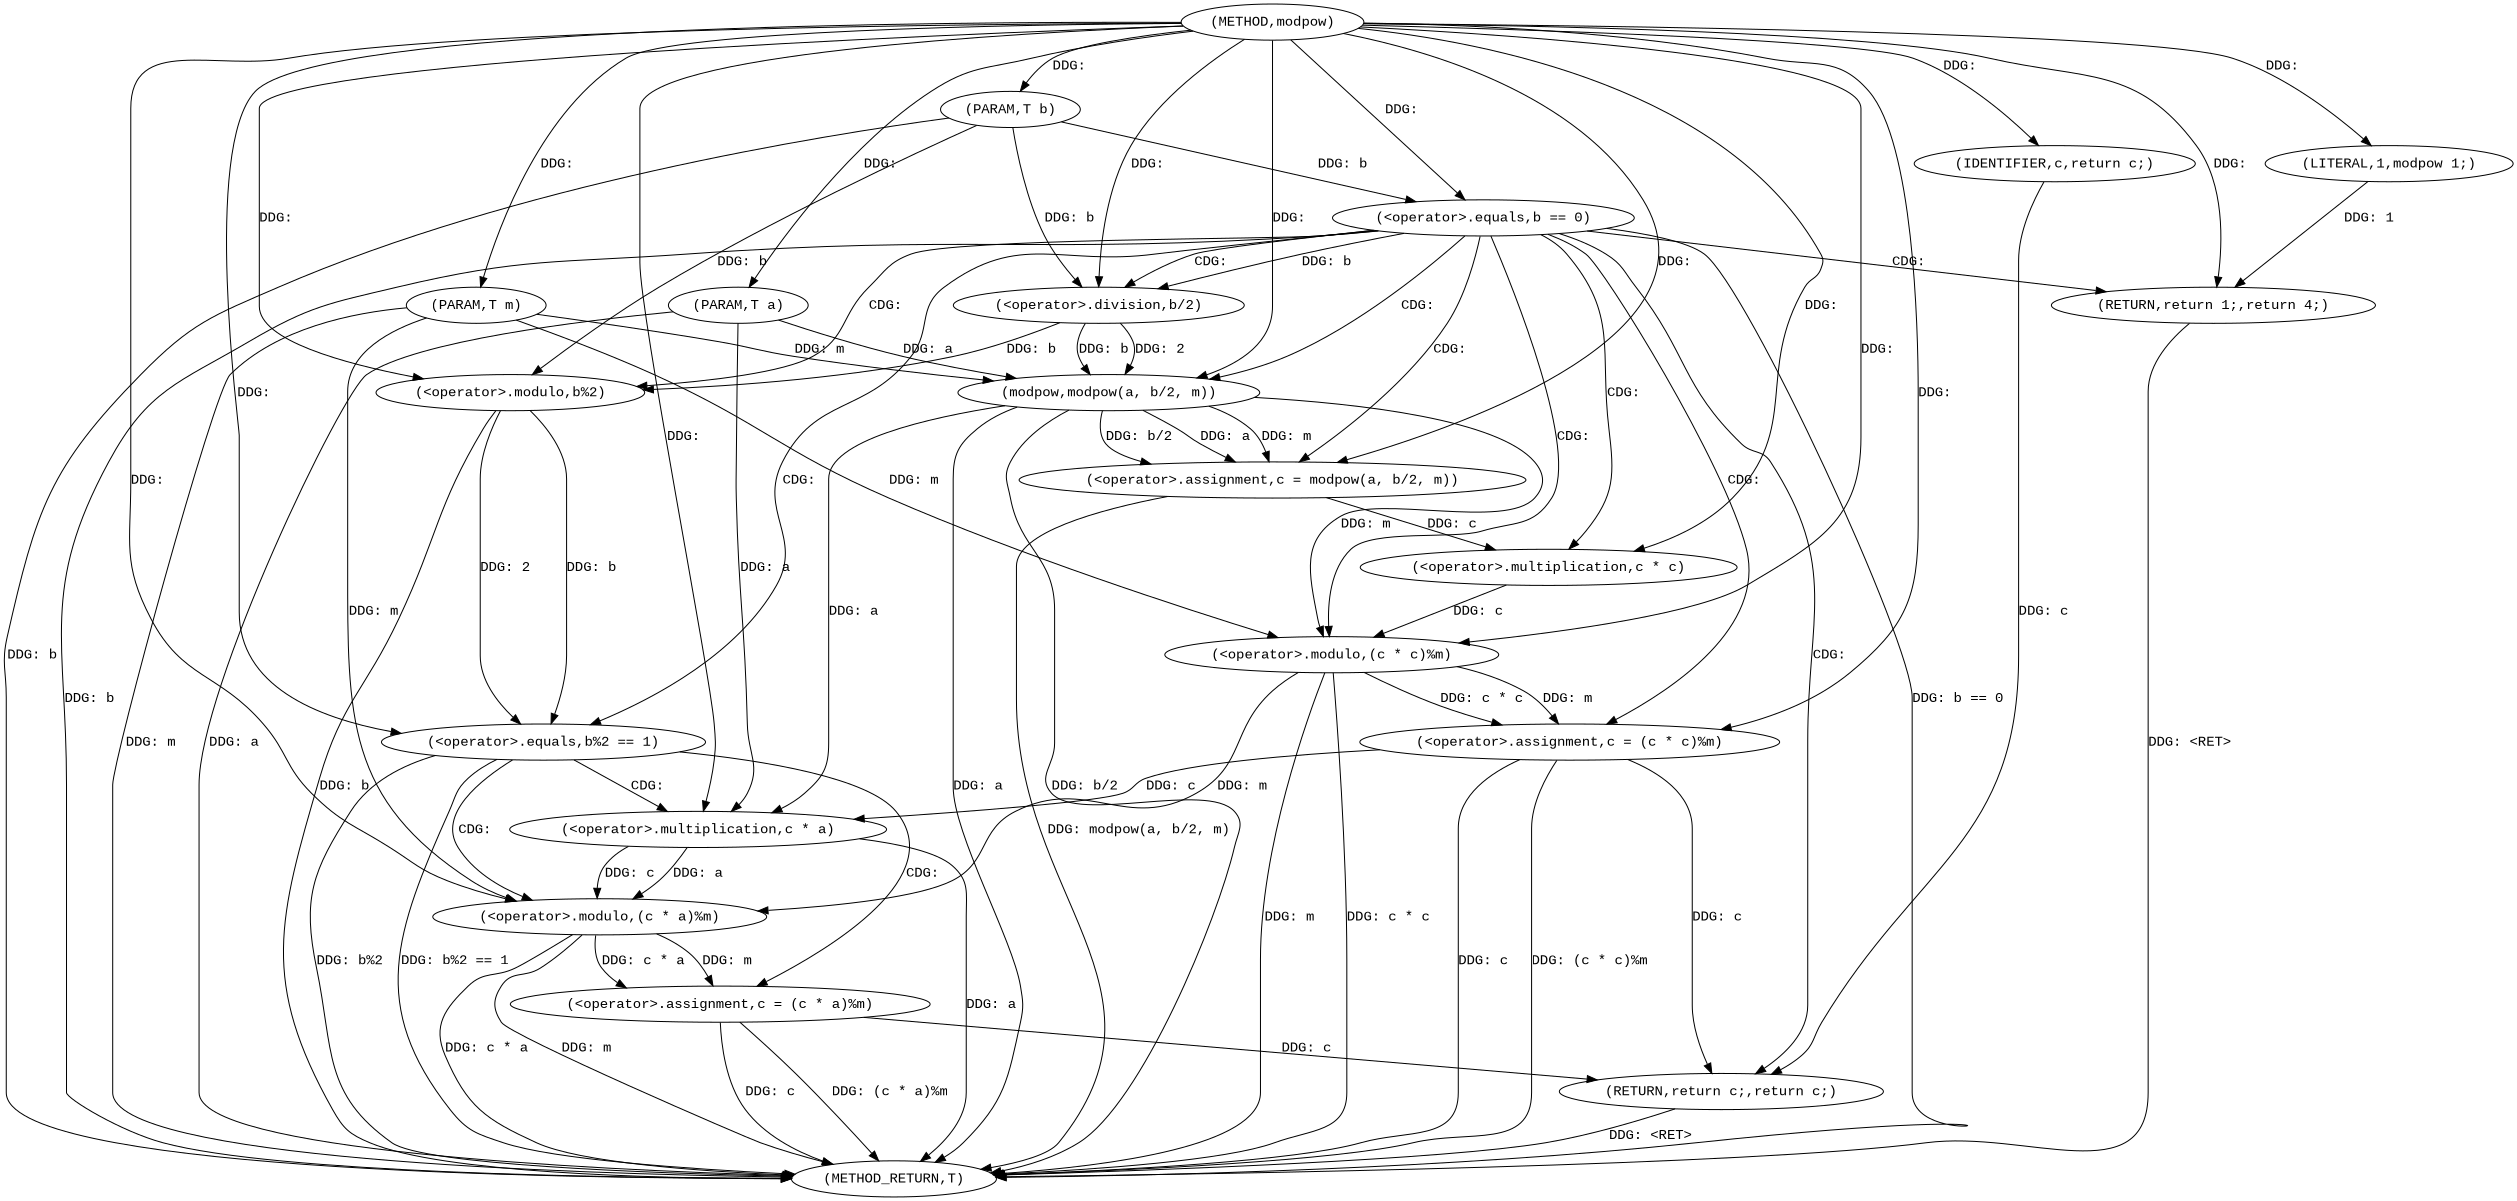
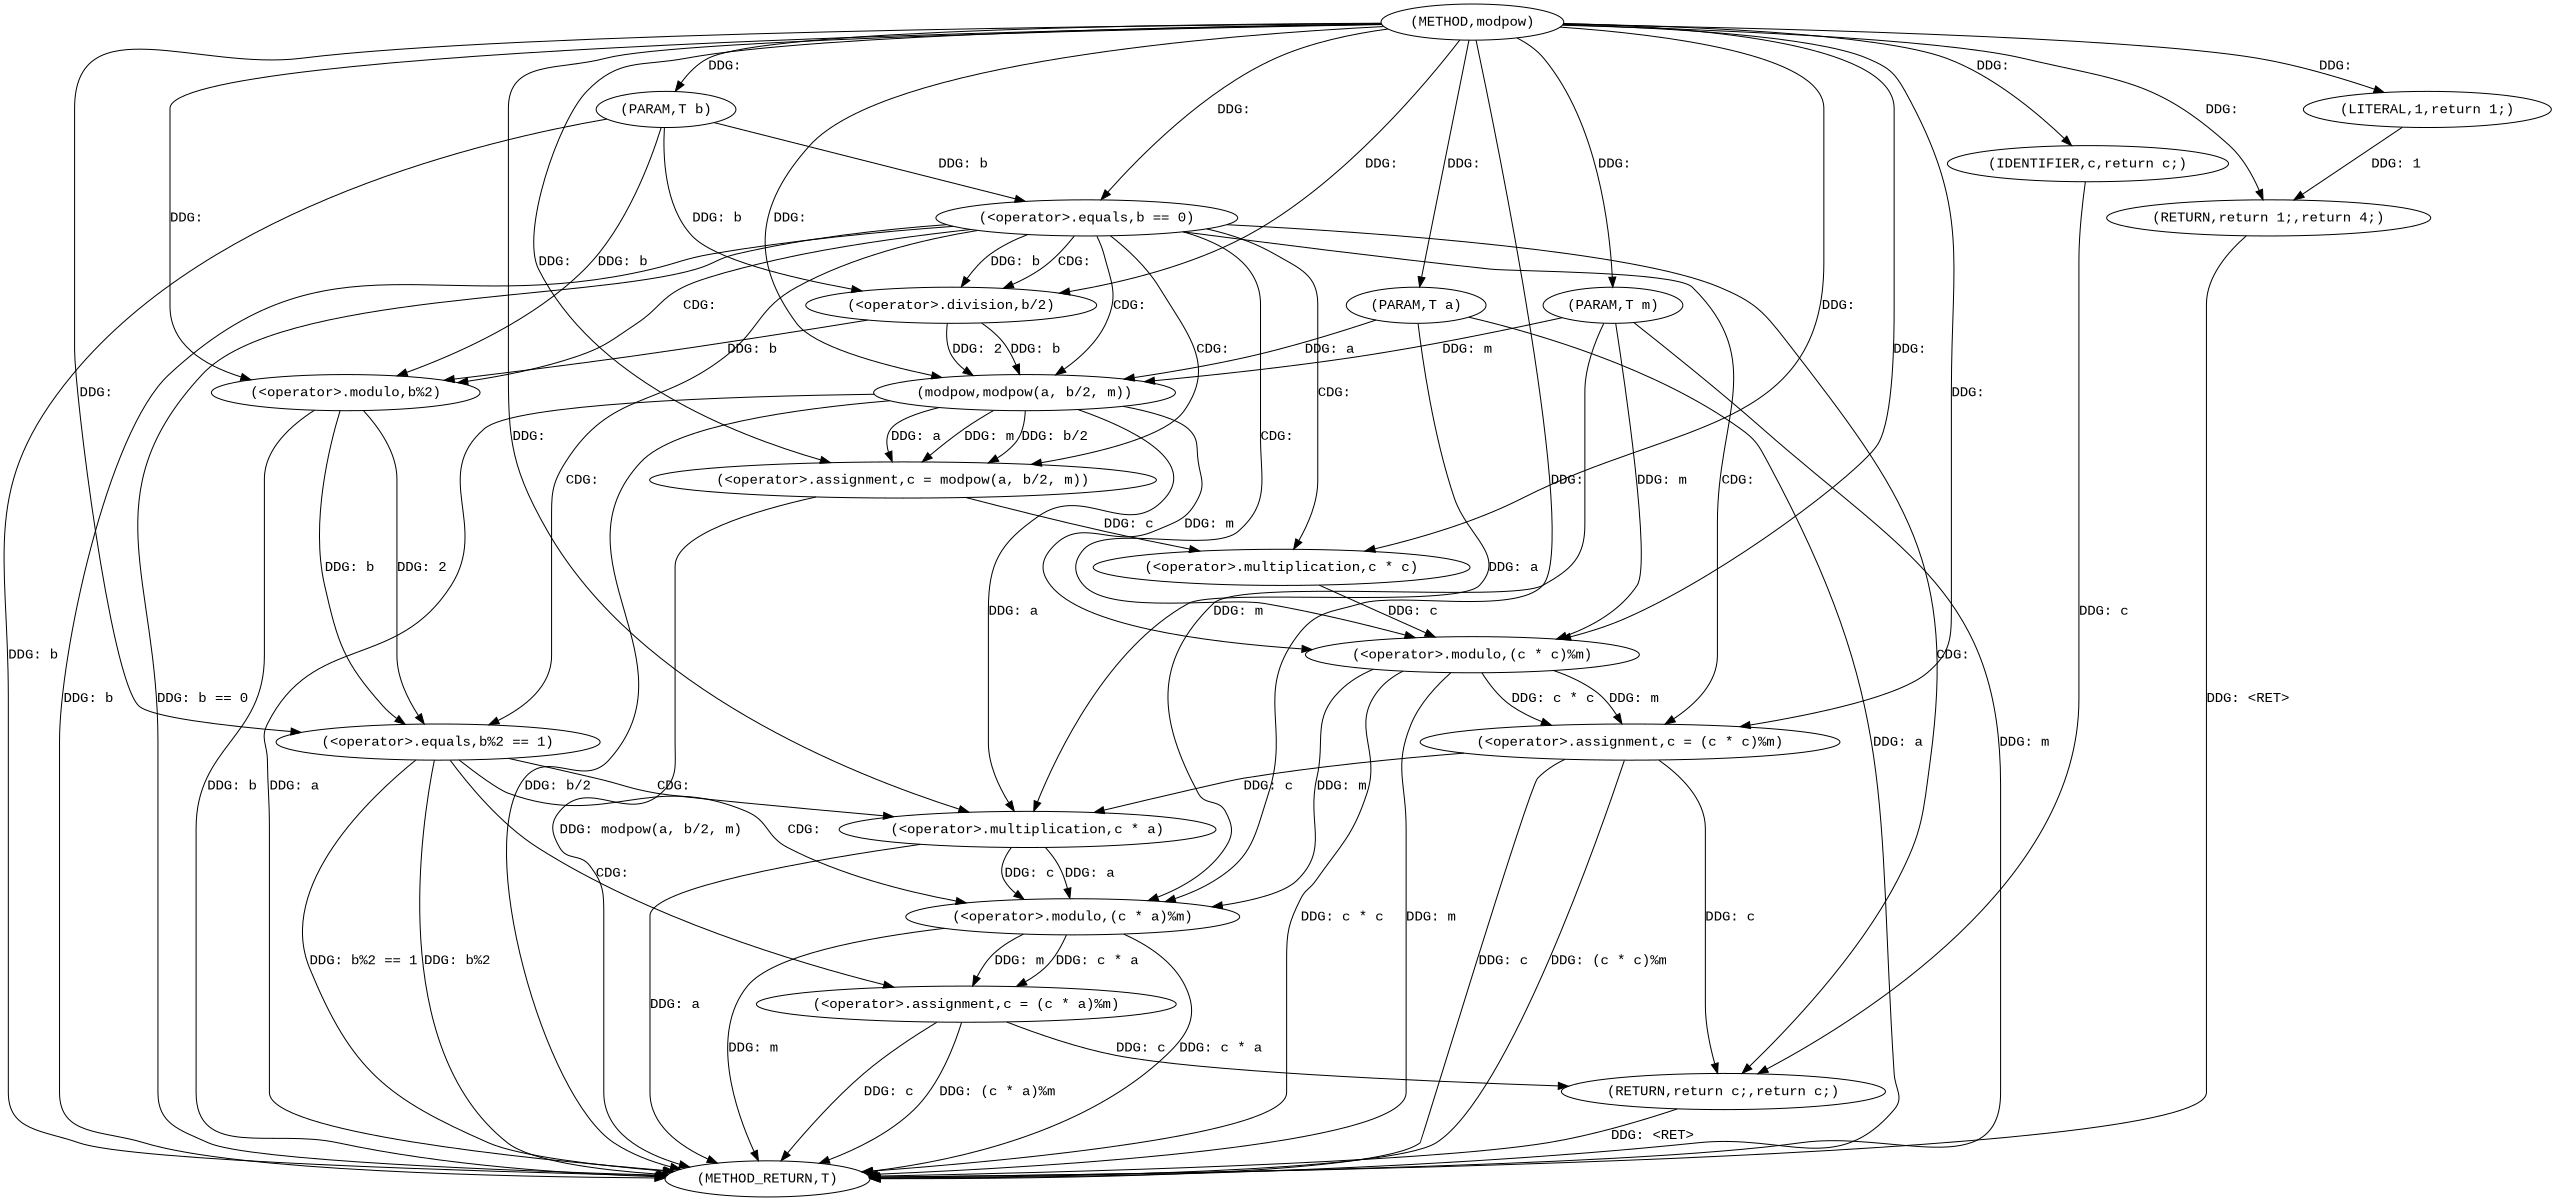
(2389, 164) -> (2427, 109)
(1841, 261) -> none
